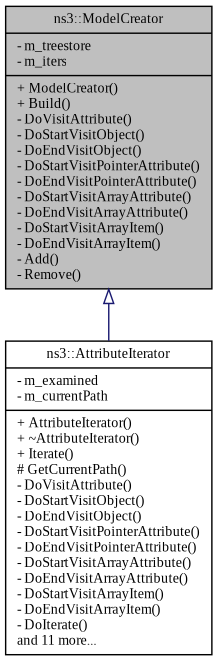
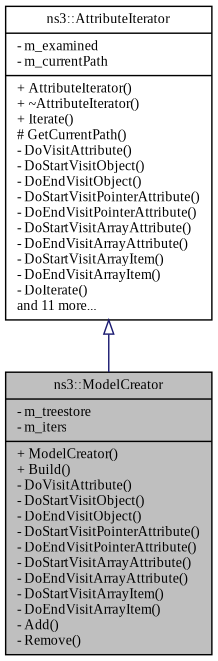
(109, 322) -> (109, 353)
